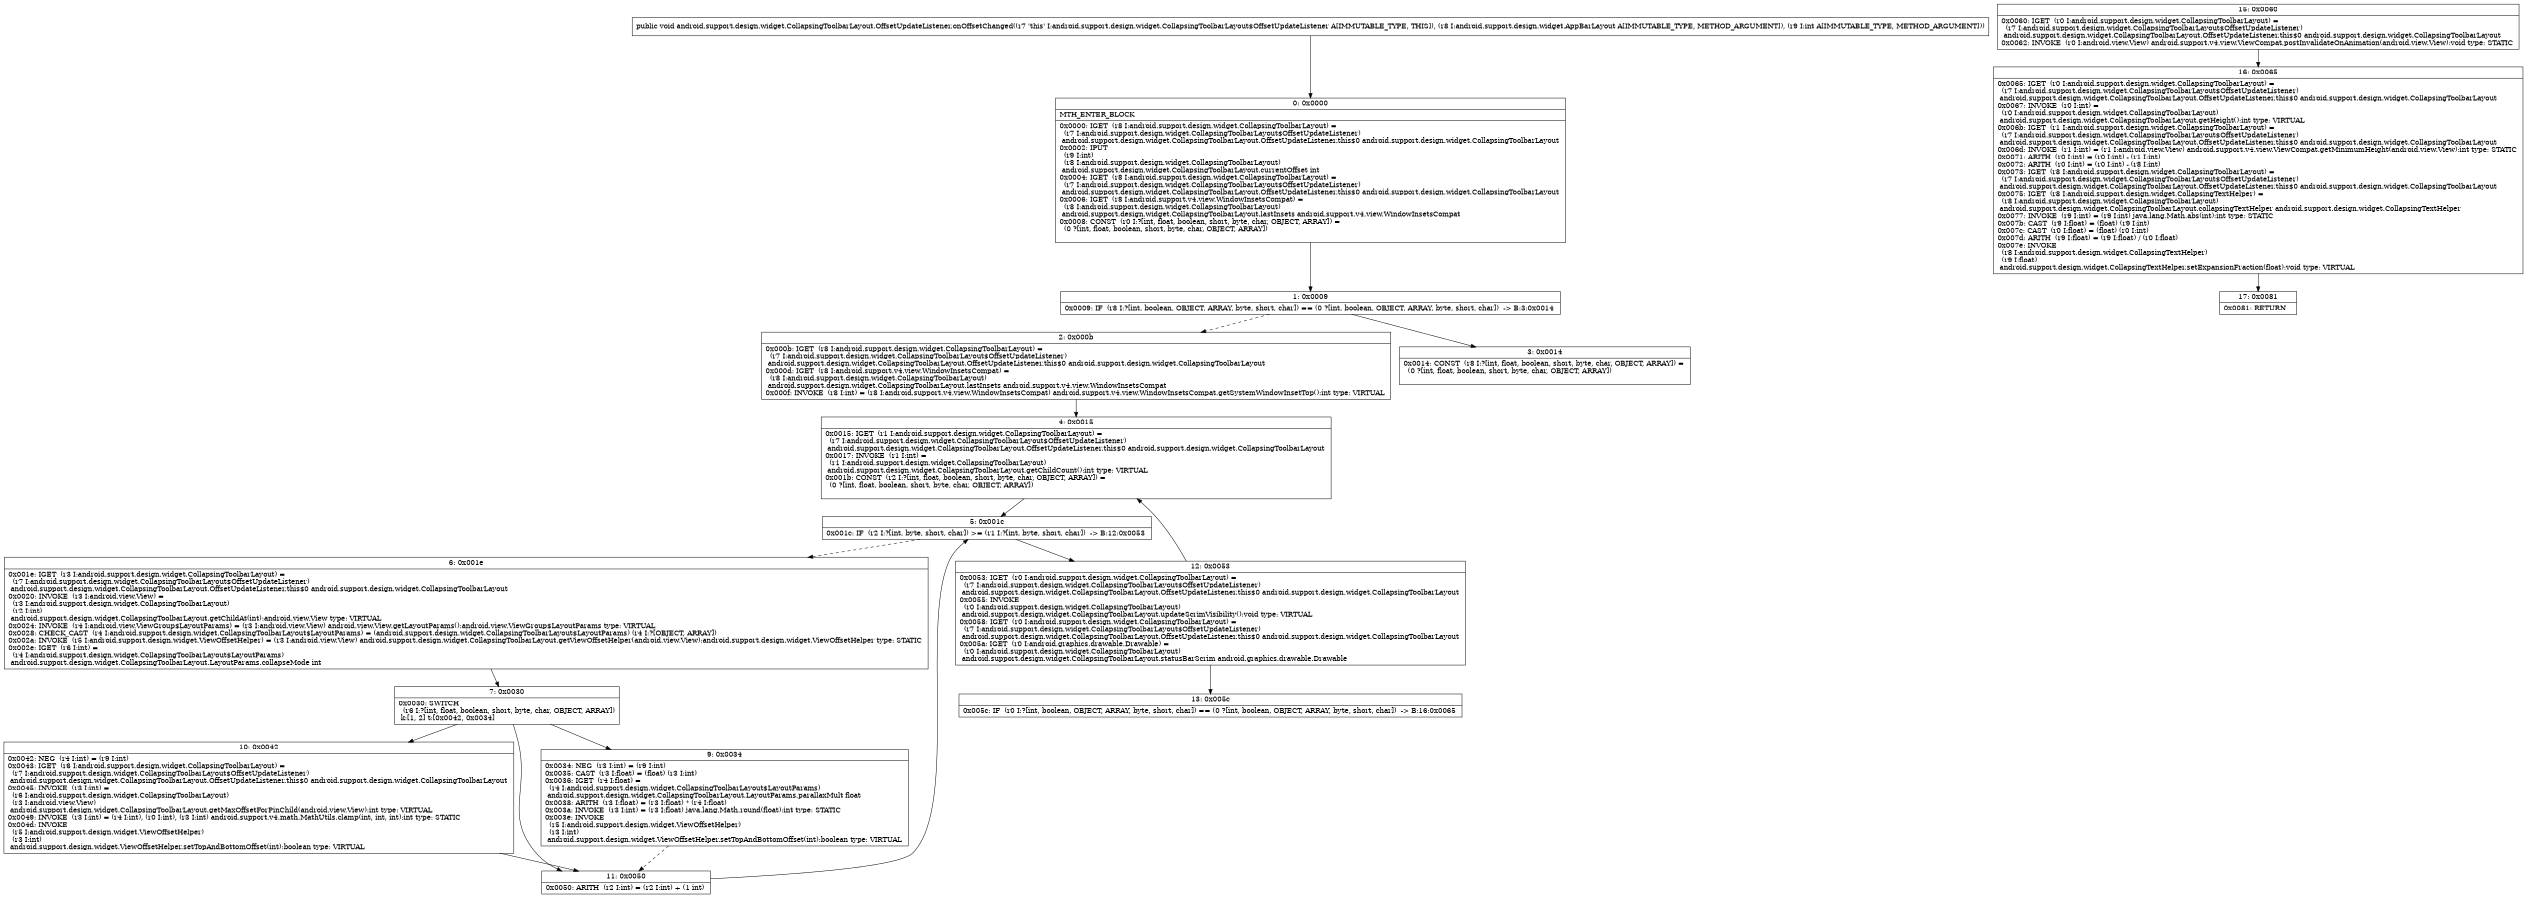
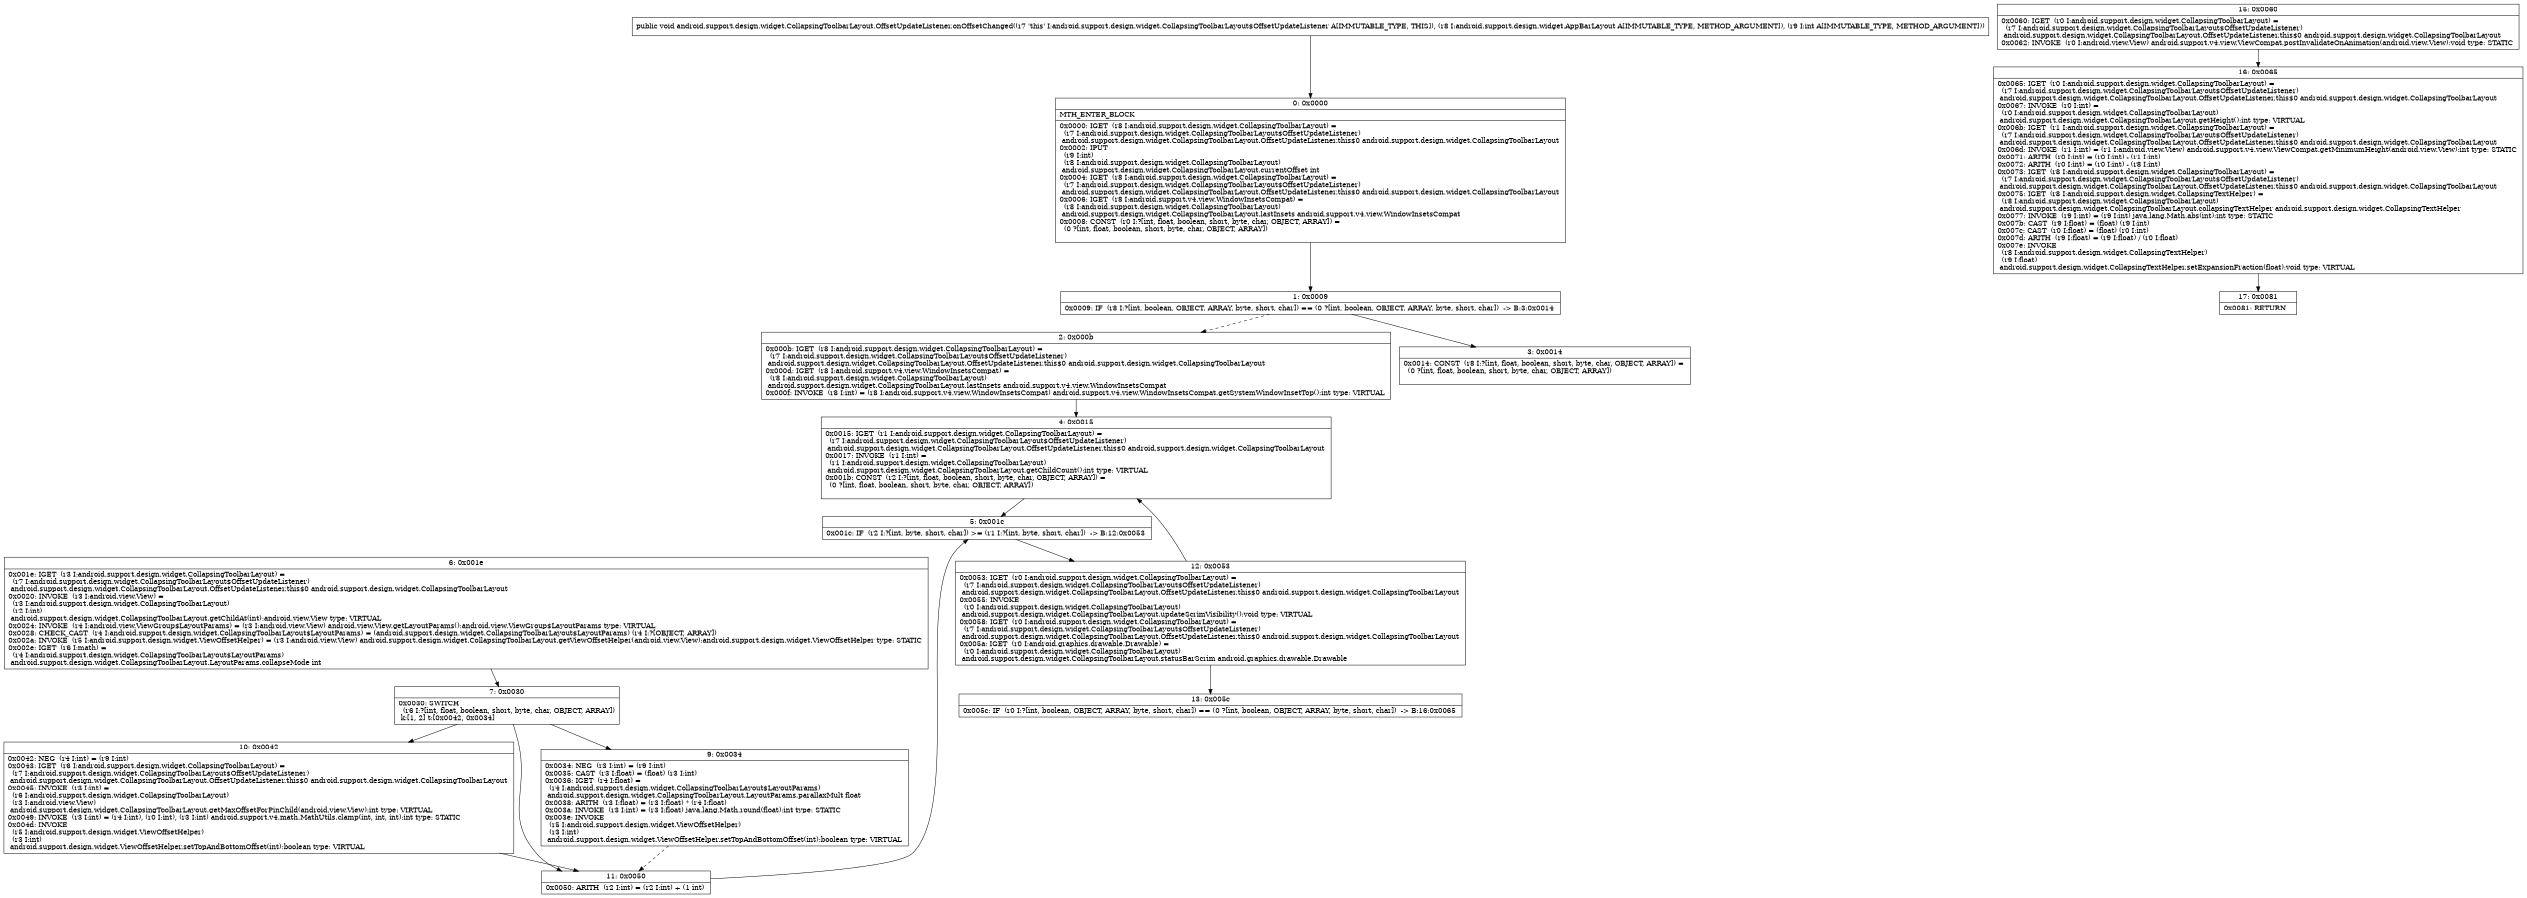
(866, 548) -> none
(54, 648) -> (59, 648)
